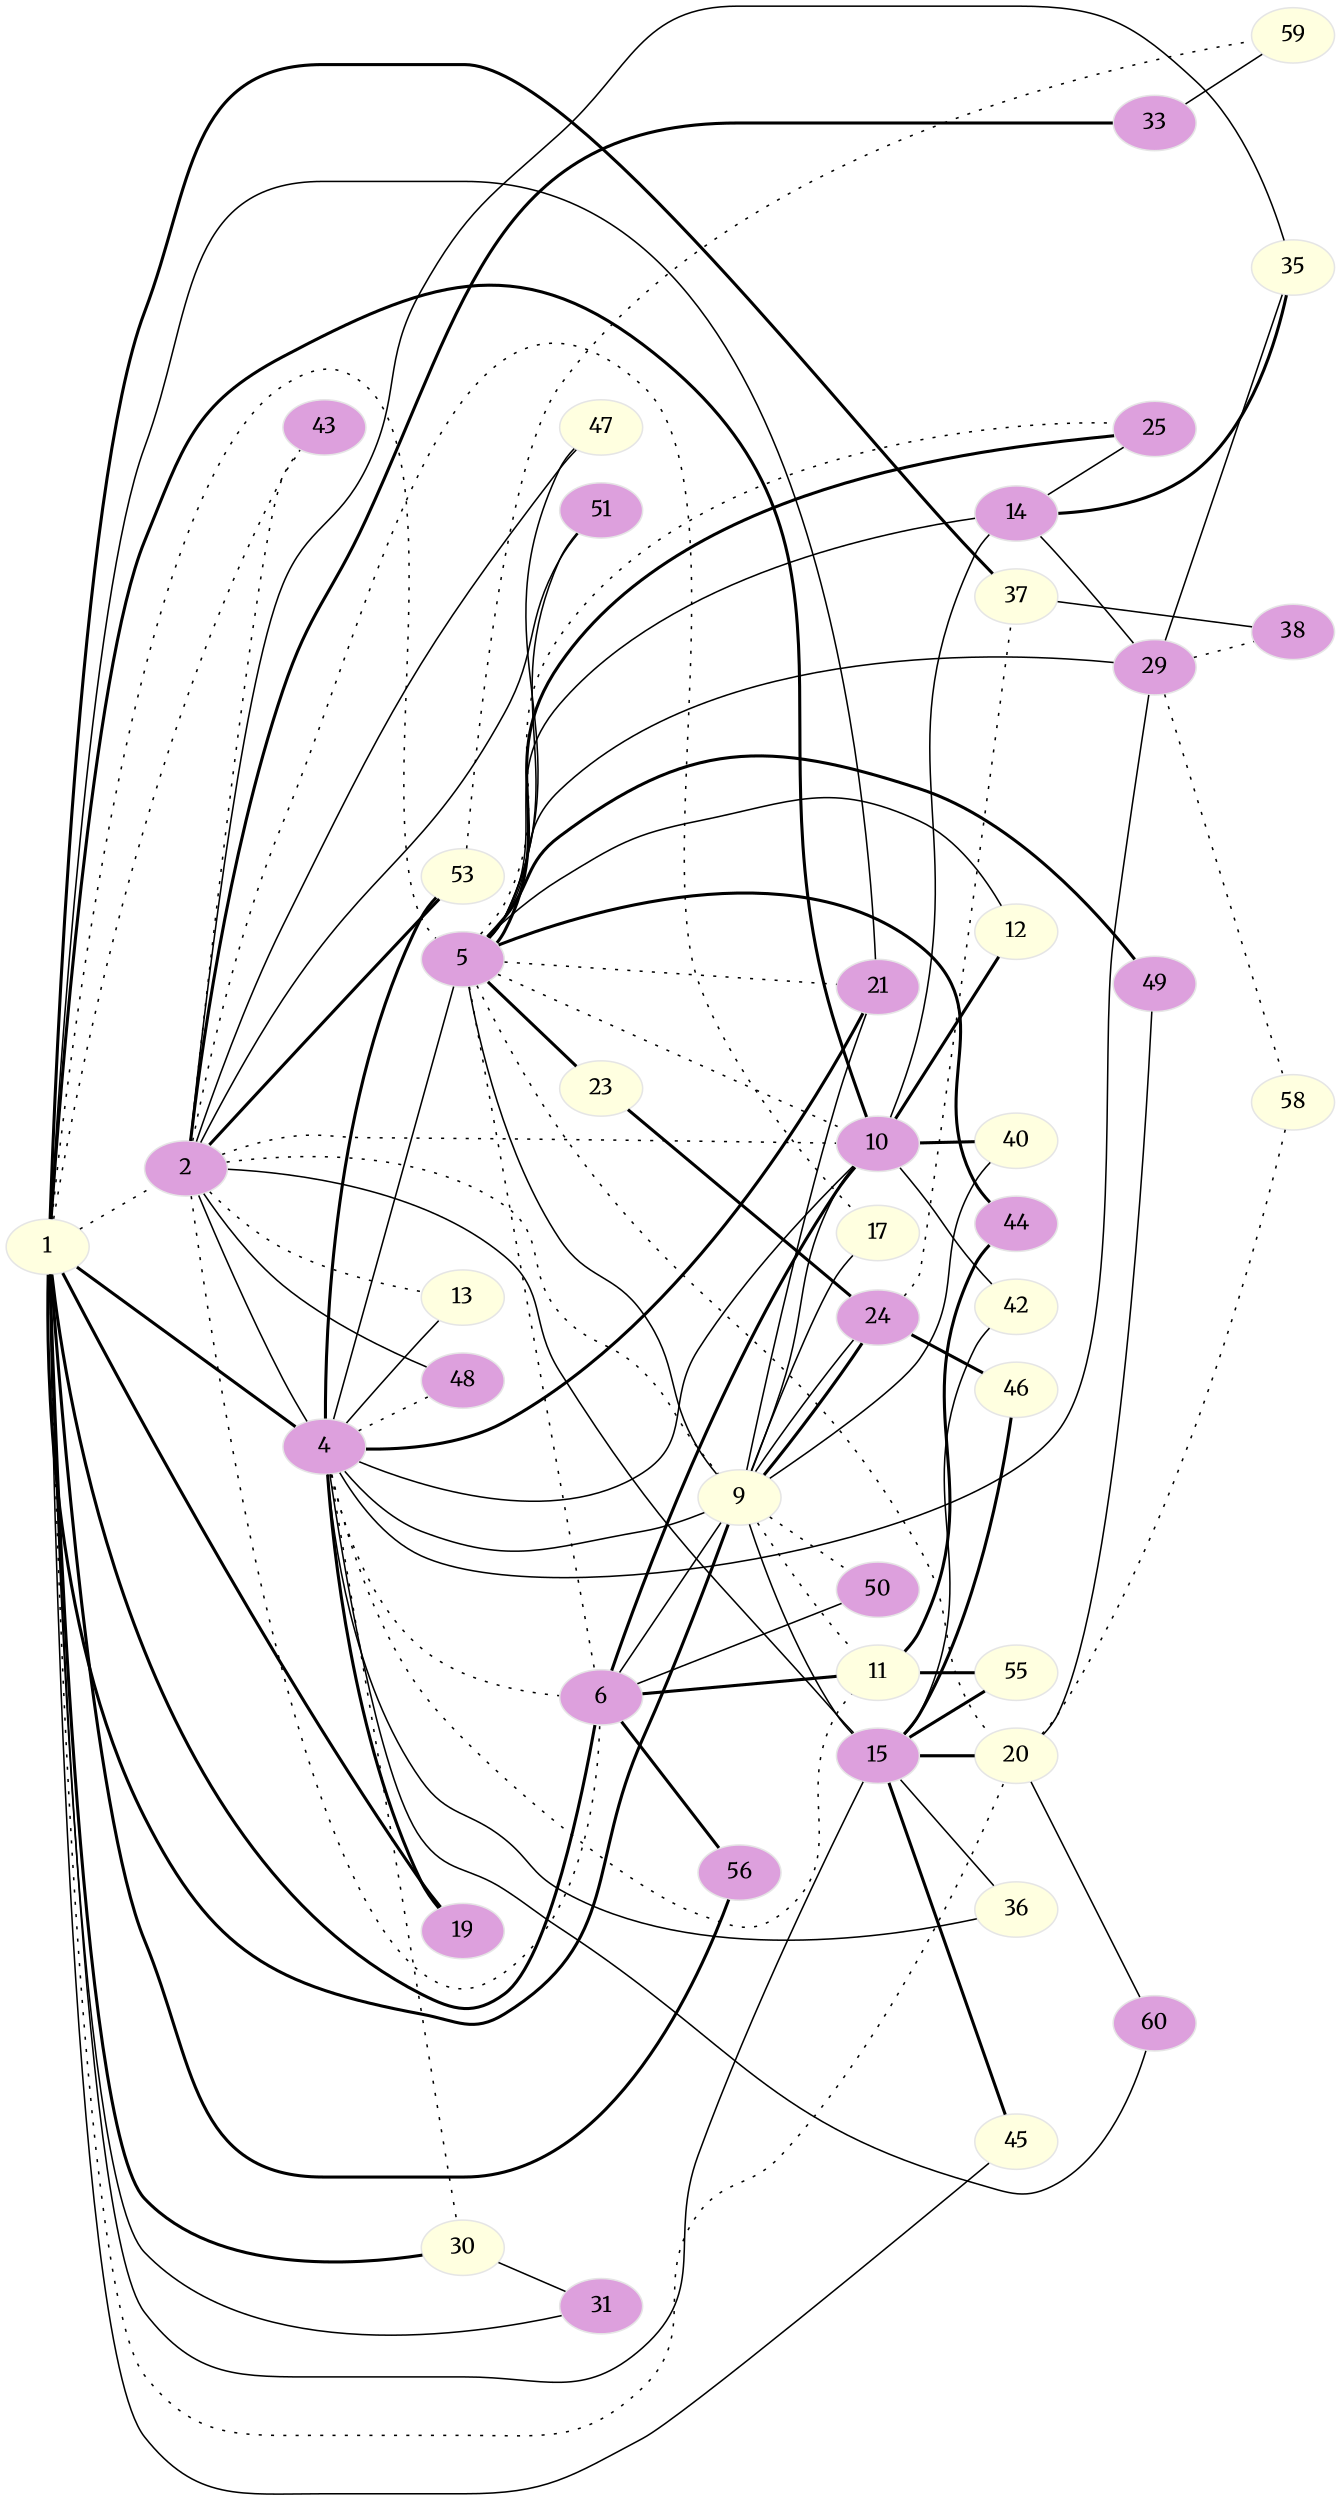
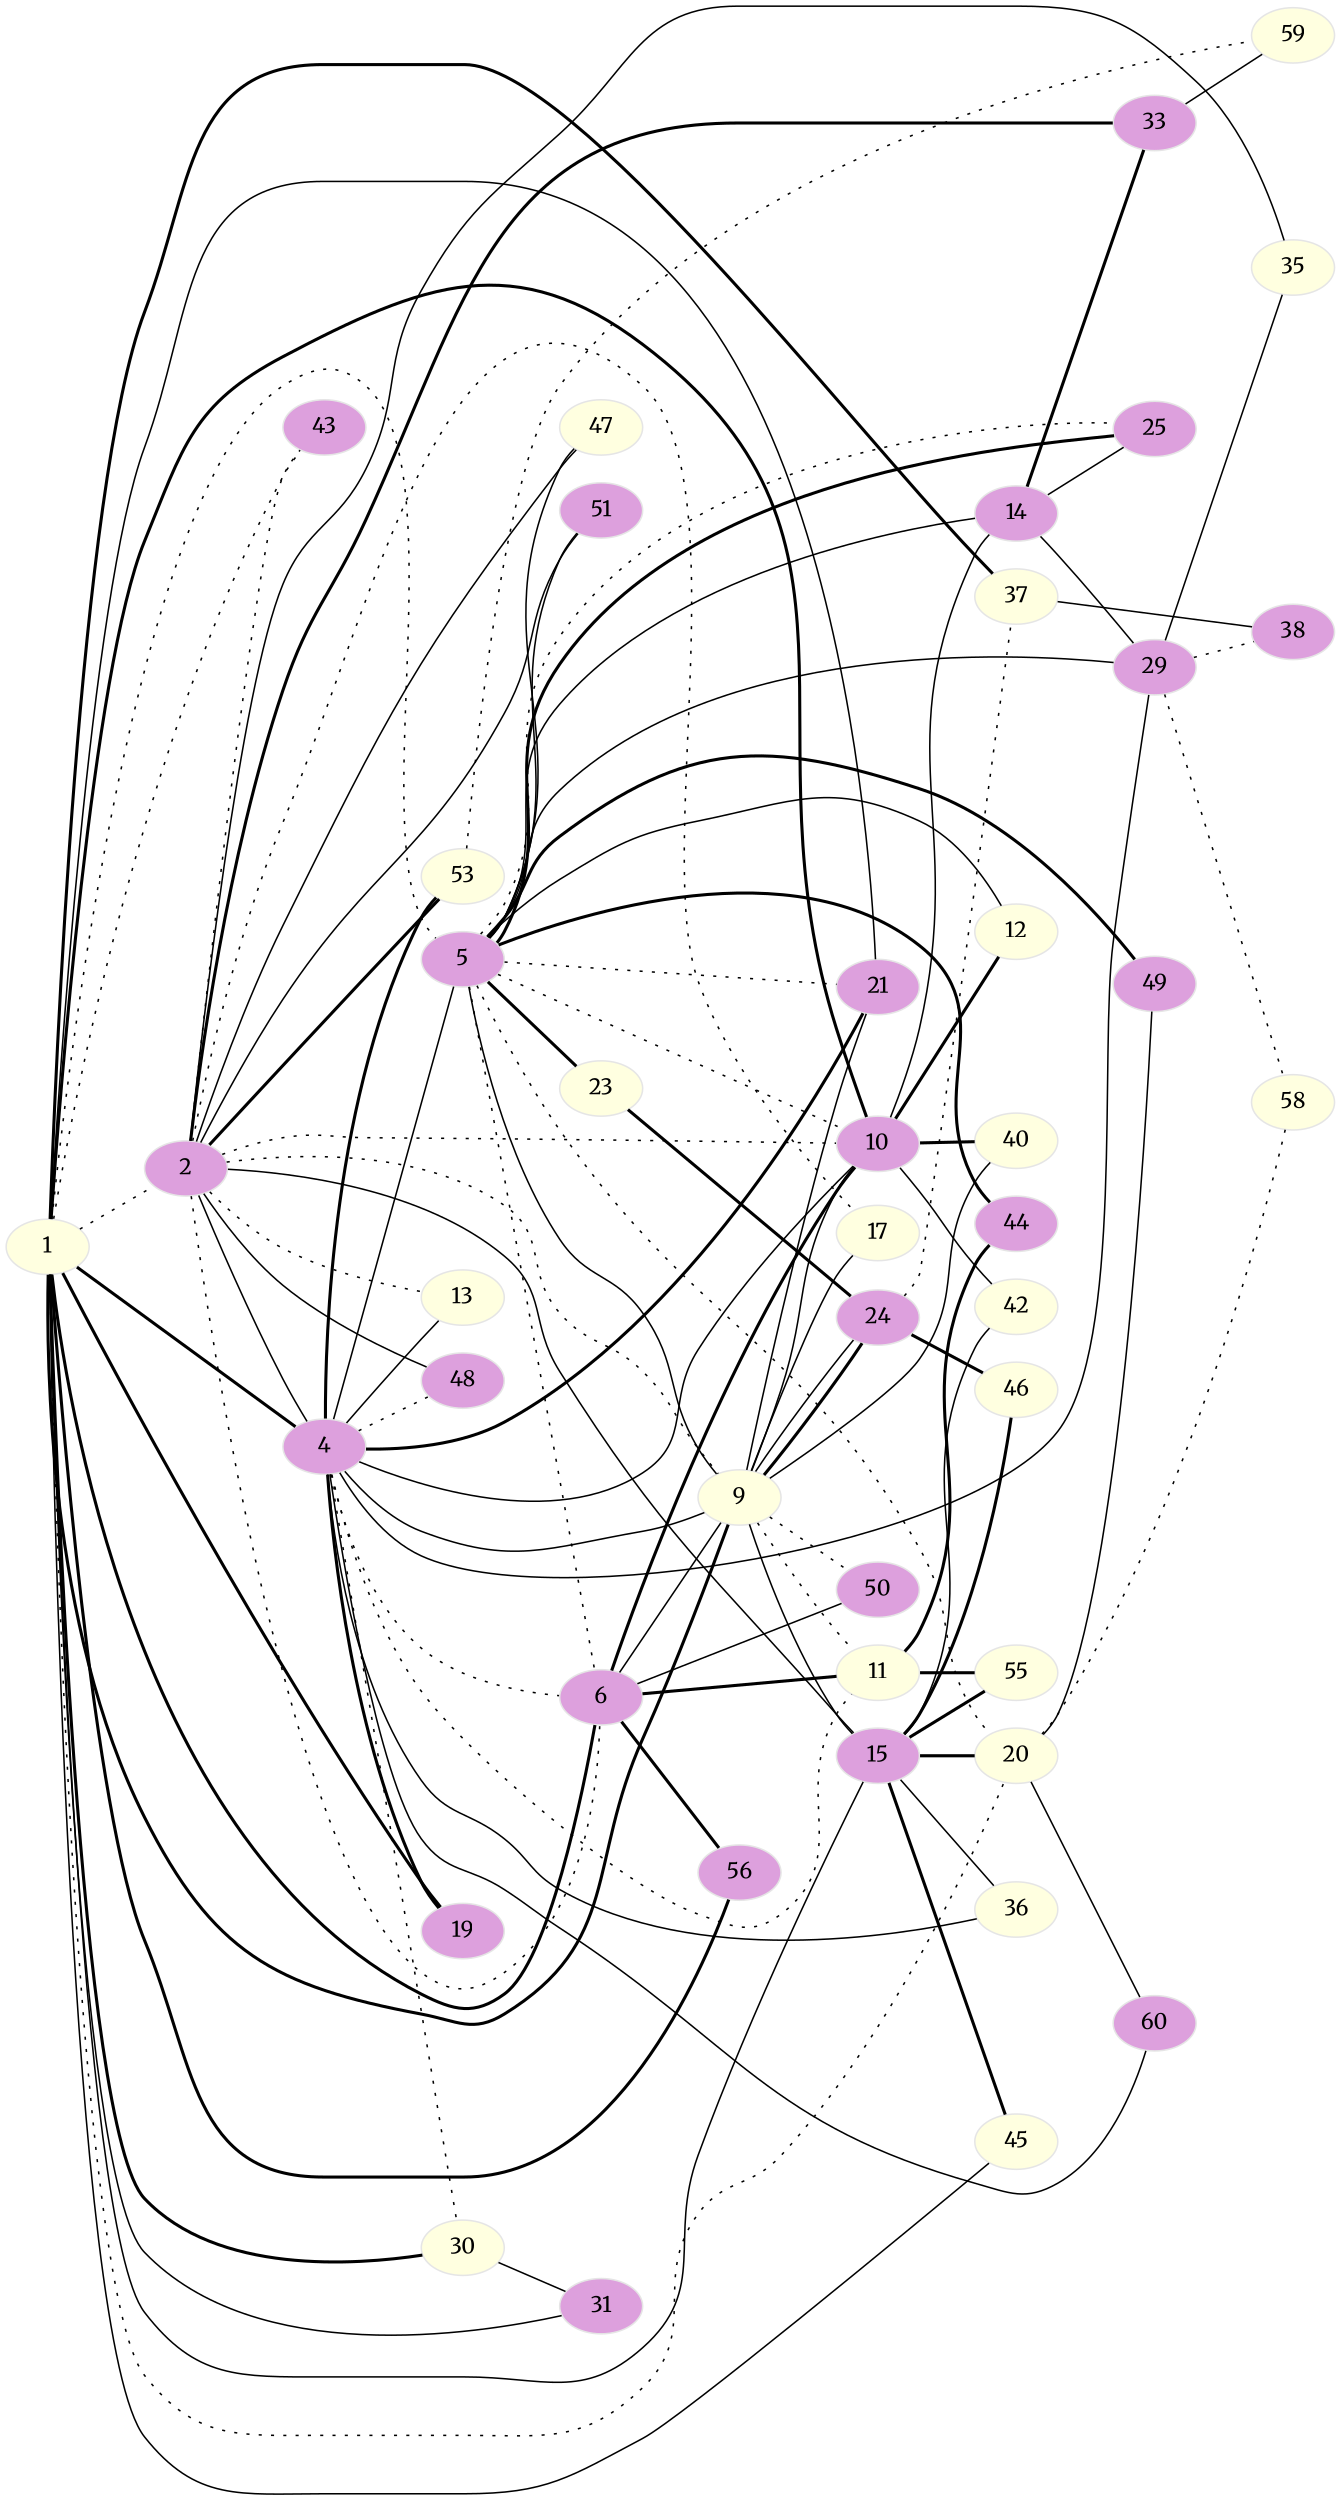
(1216, 452) -> (1085, 318)
